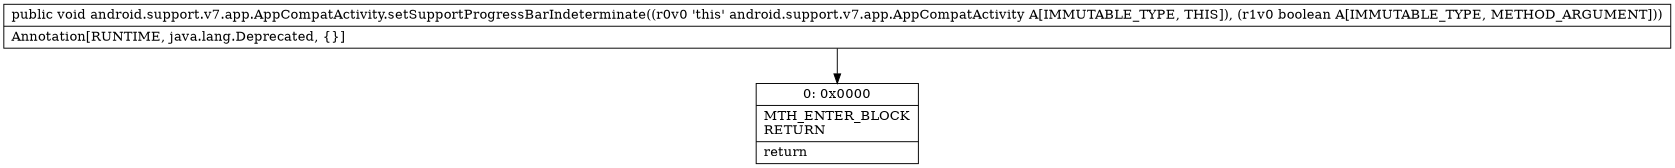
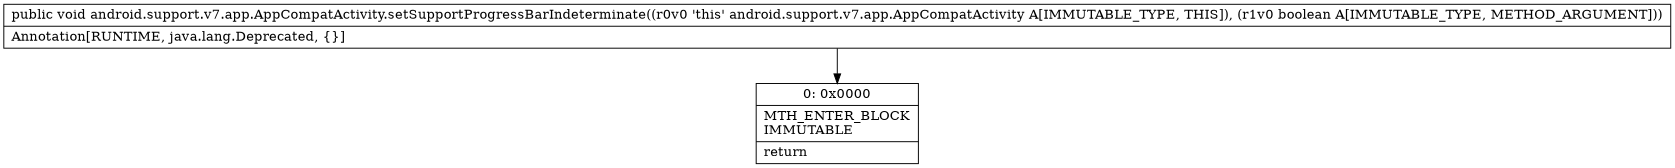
(795, 130) -> (809, 130)
